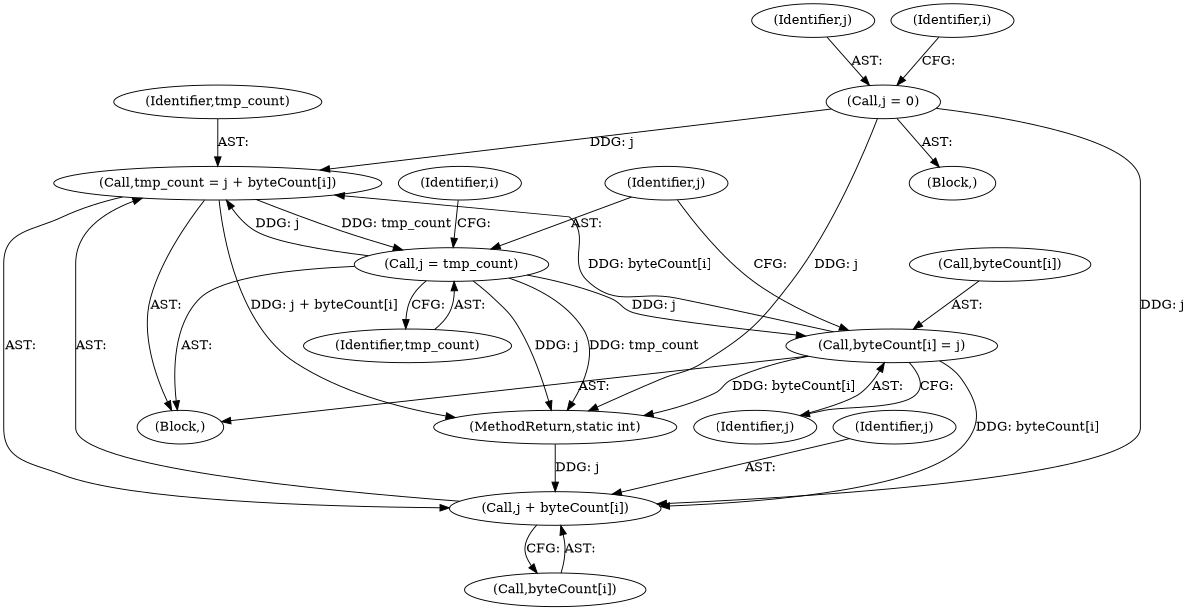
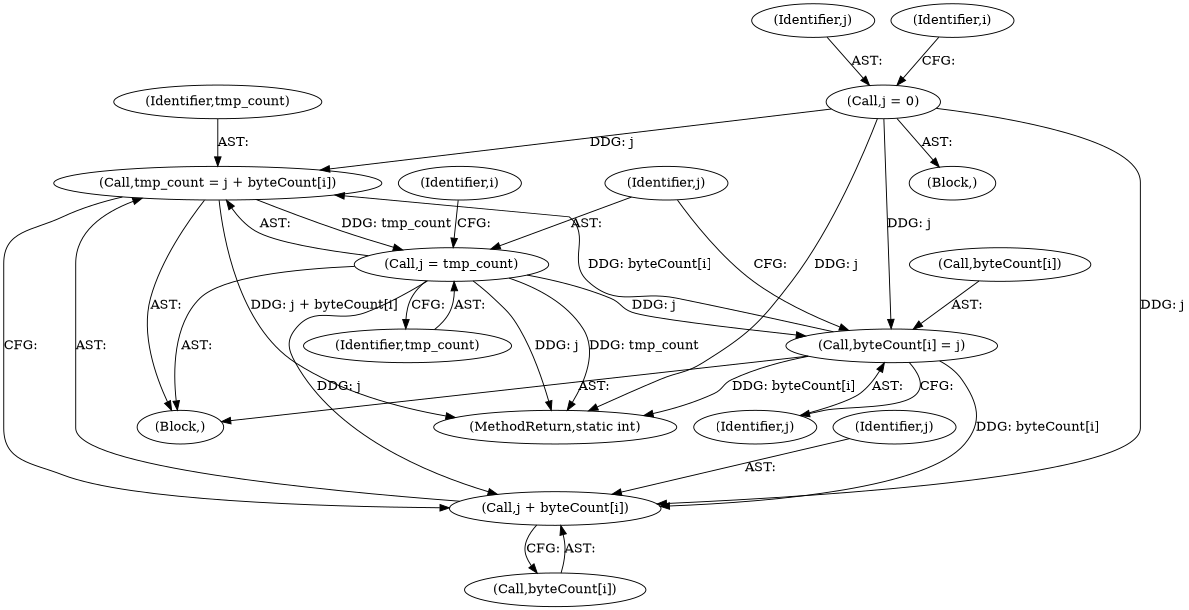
none -> (887, 219)
(278, 224) -> (278, 224)
(23, 346) -> (23, 346)
(555, 463) -> (311, 386)
